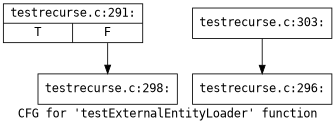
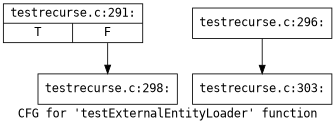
(262, 52) -> (262, 52)
